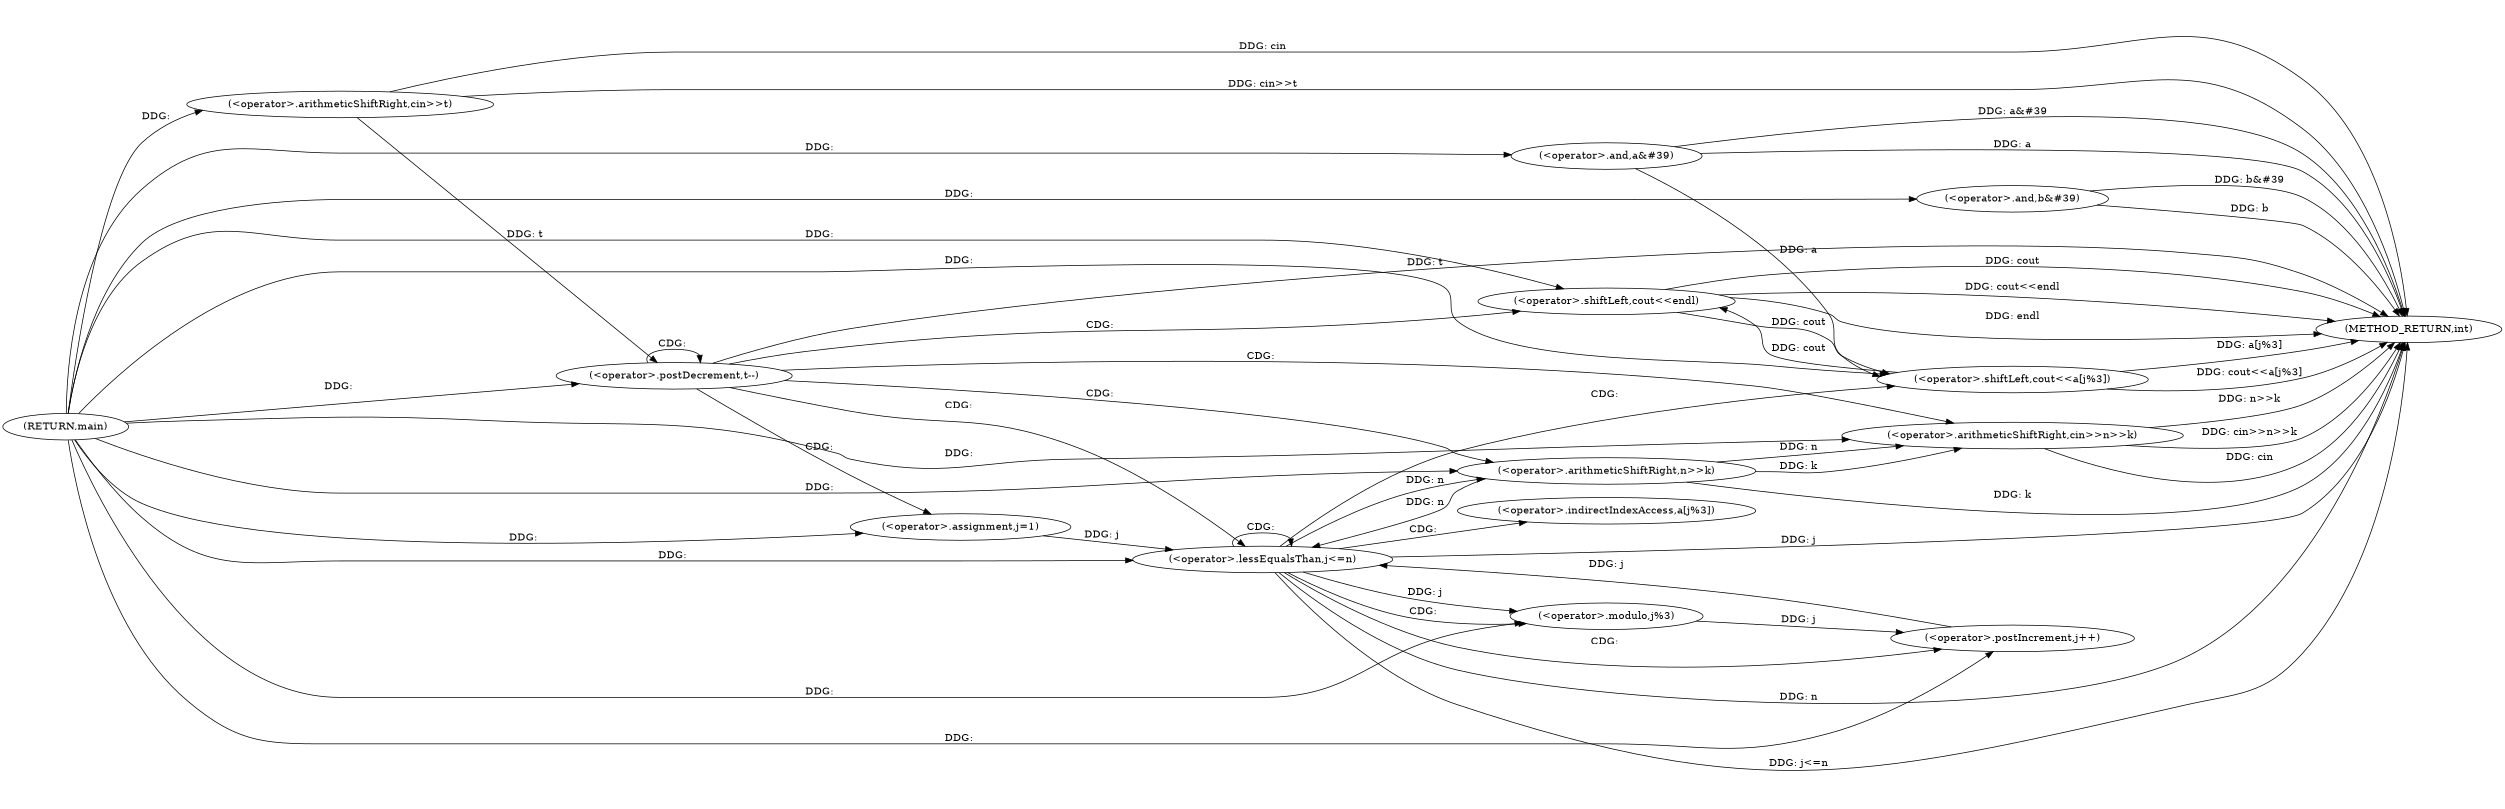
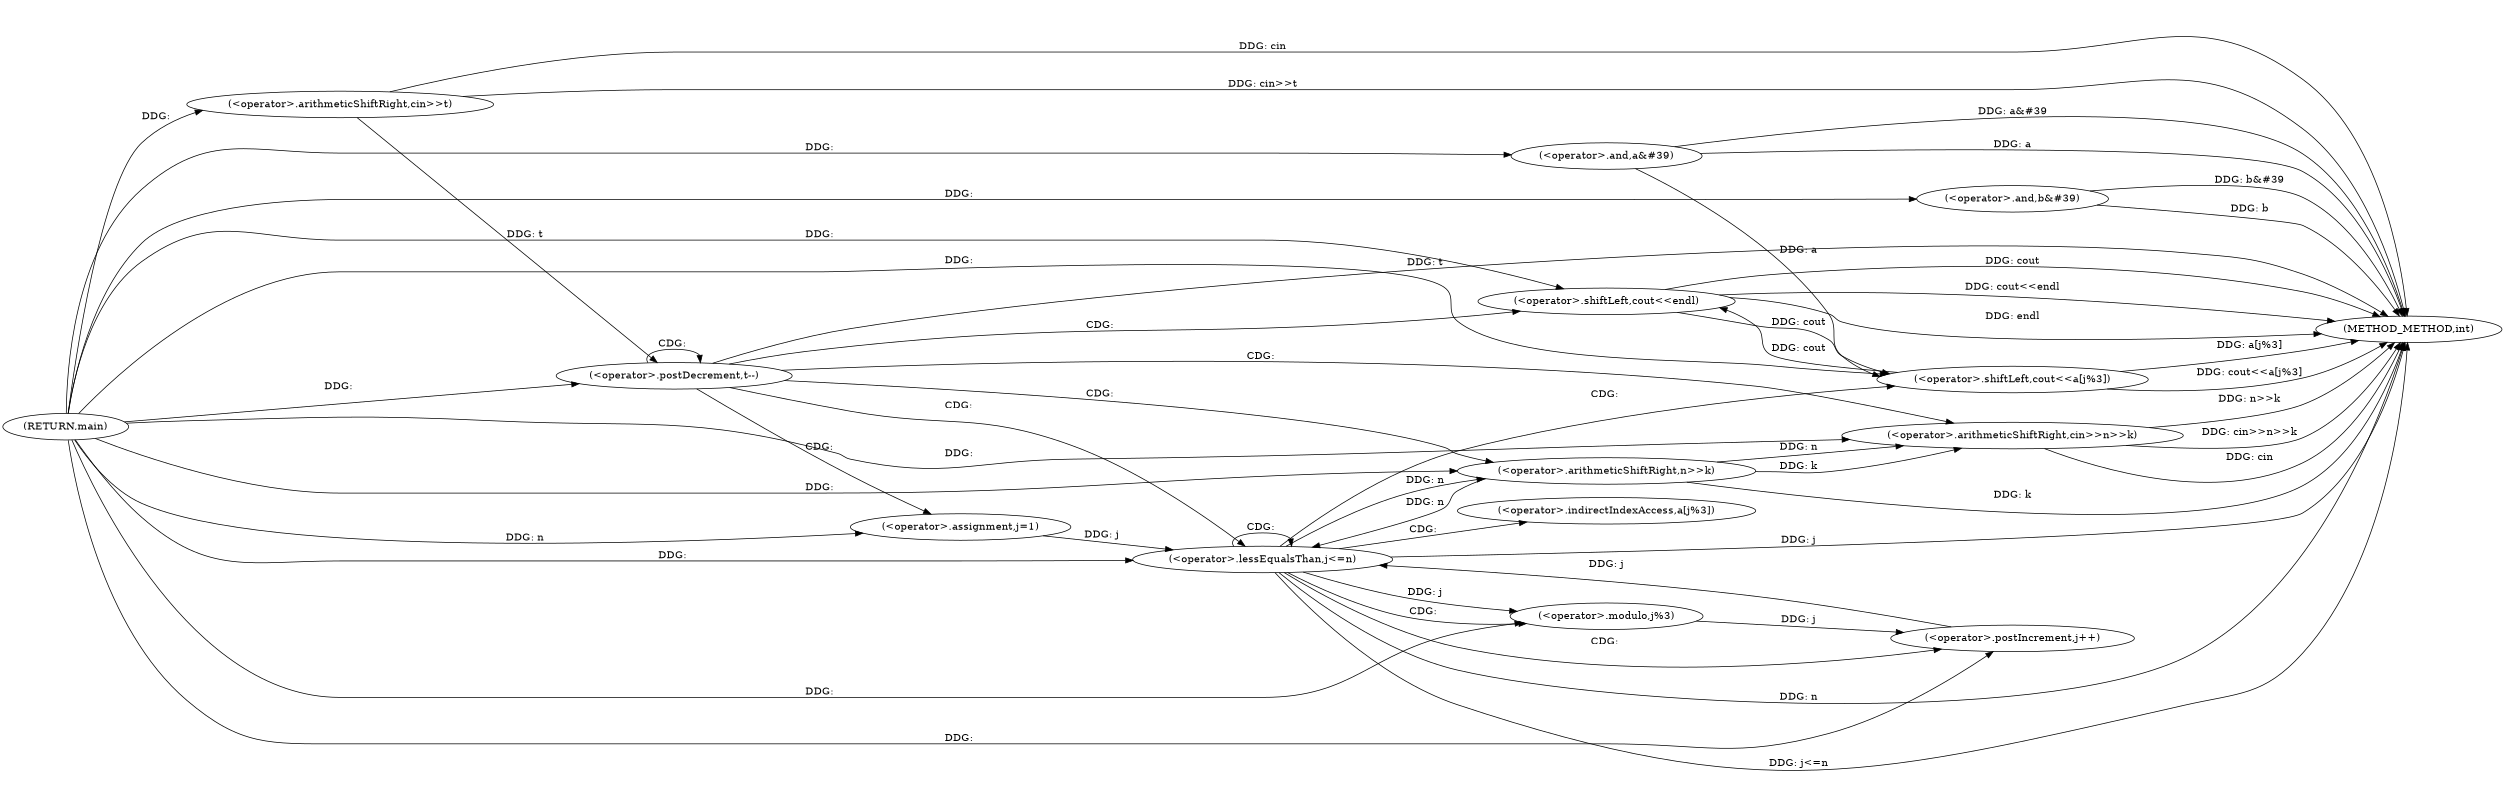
(2409, 329) -> (2409, 329)
(525, 538) -> (525, 538)
